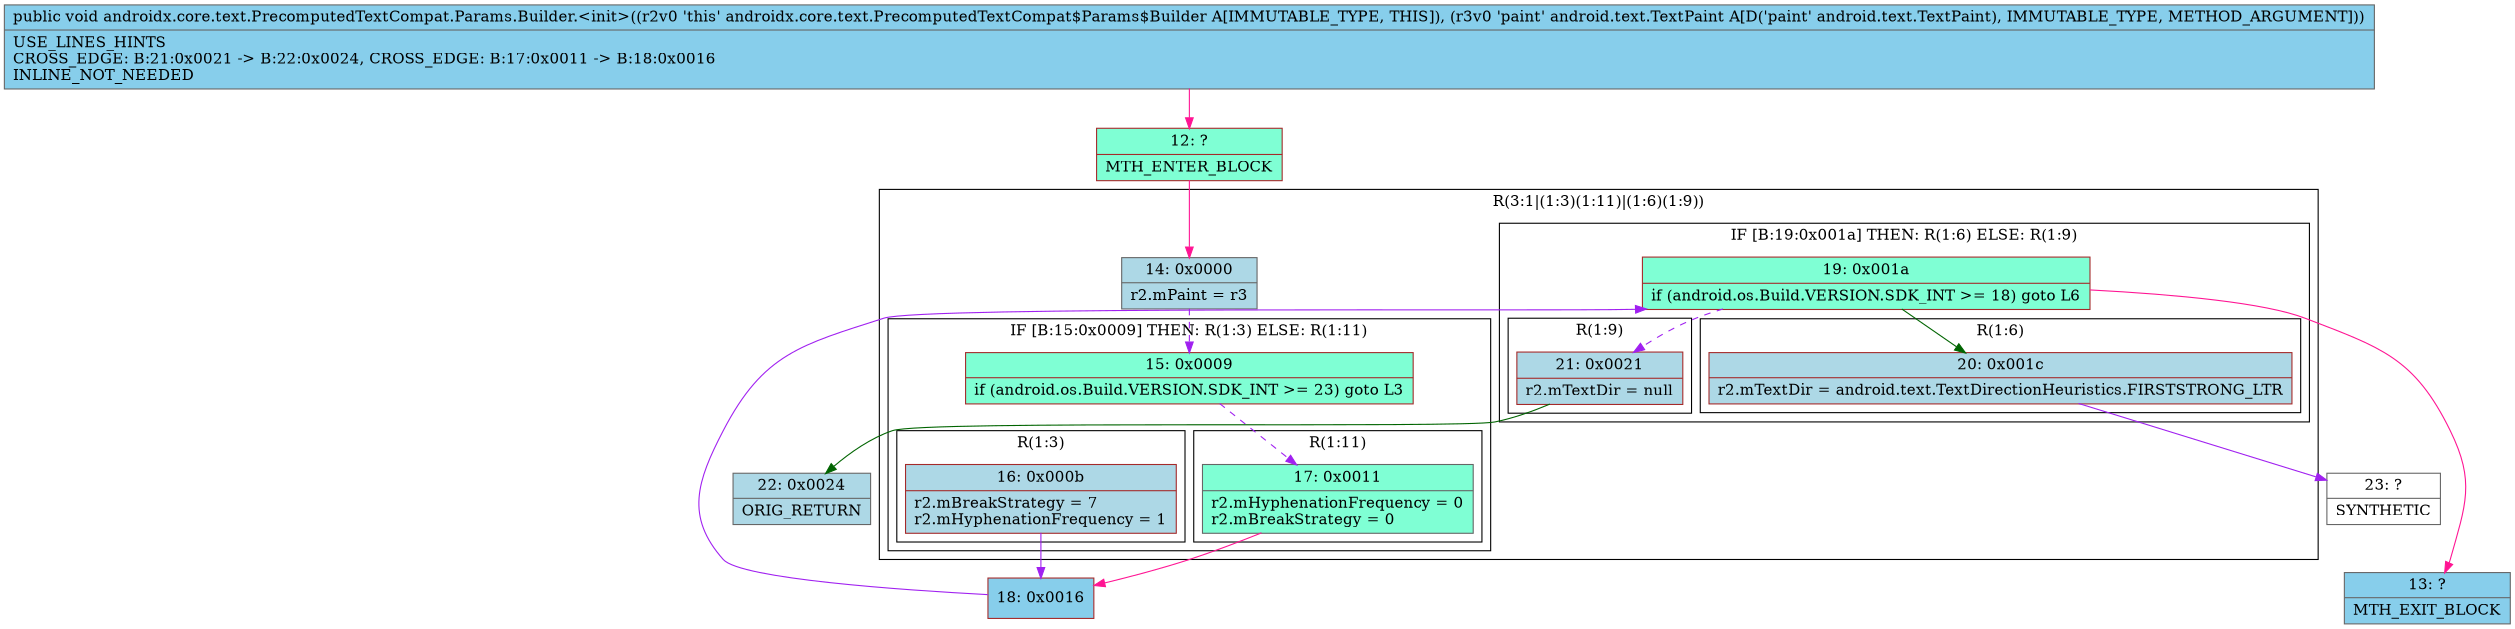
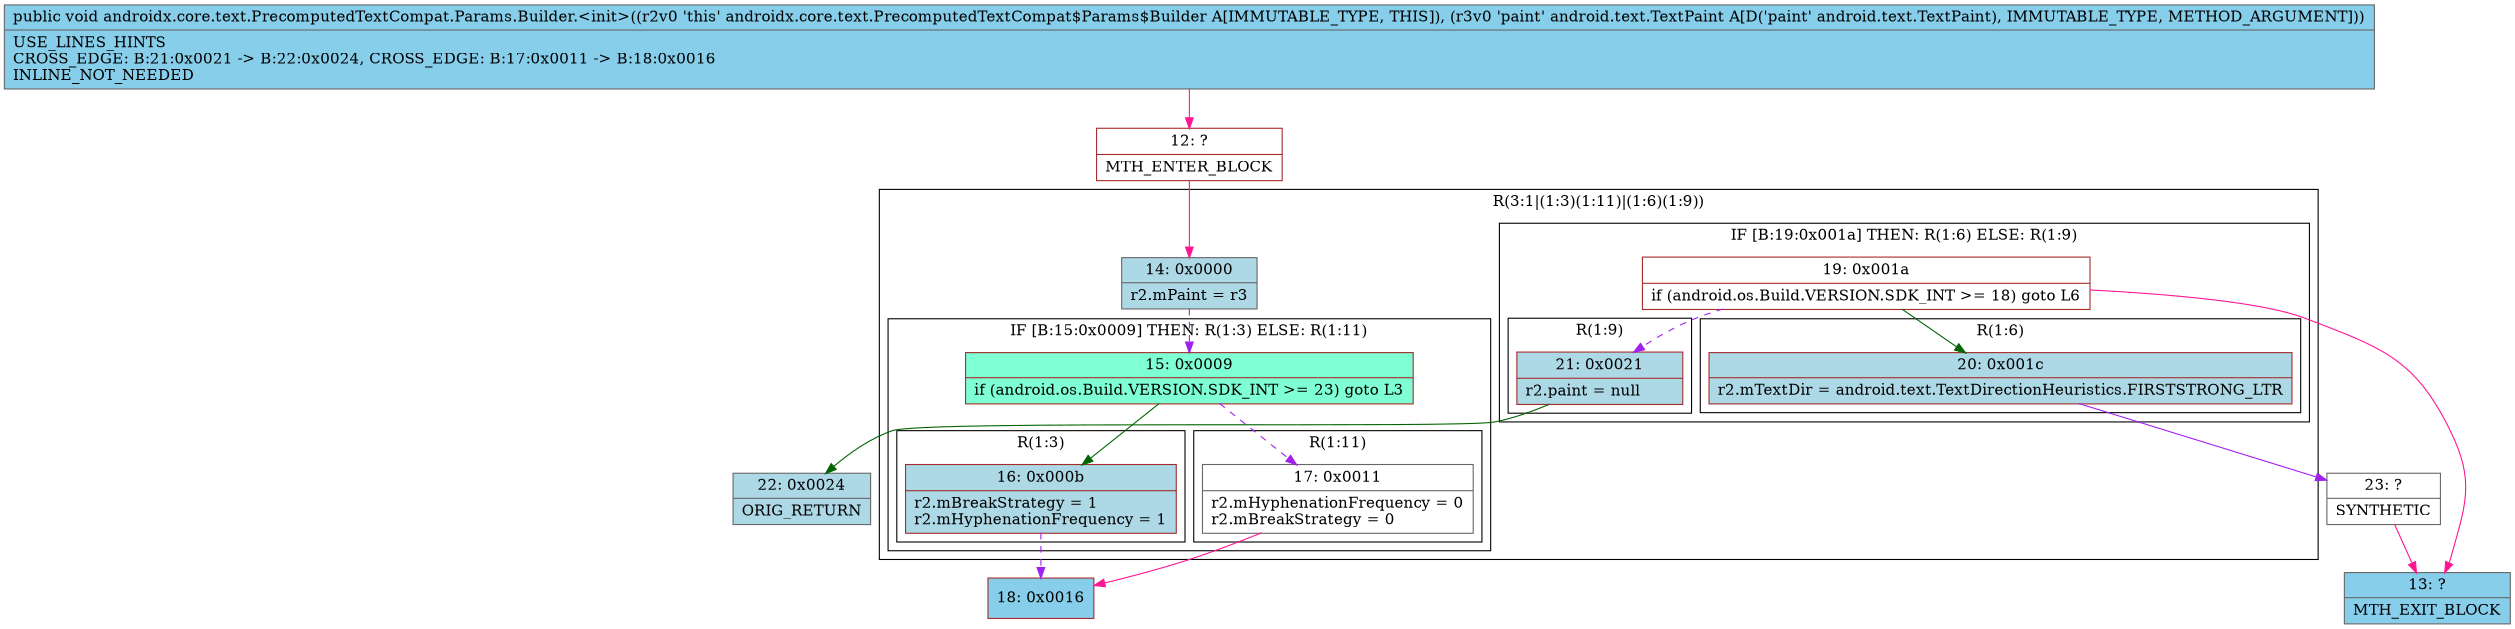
(1189, 154) -> (1189, 154)
(1866, 283) -> (1866, 283)
(1022, 312) -> none
(1600, 391) -> (1583, 391)
none -> (1116, 438)
(1338, 499) -> (1338, 499)
(1007, 503) -> (1007, 503)
none -> (2403, 543)
(1041, 550) -> (1041, 550)
